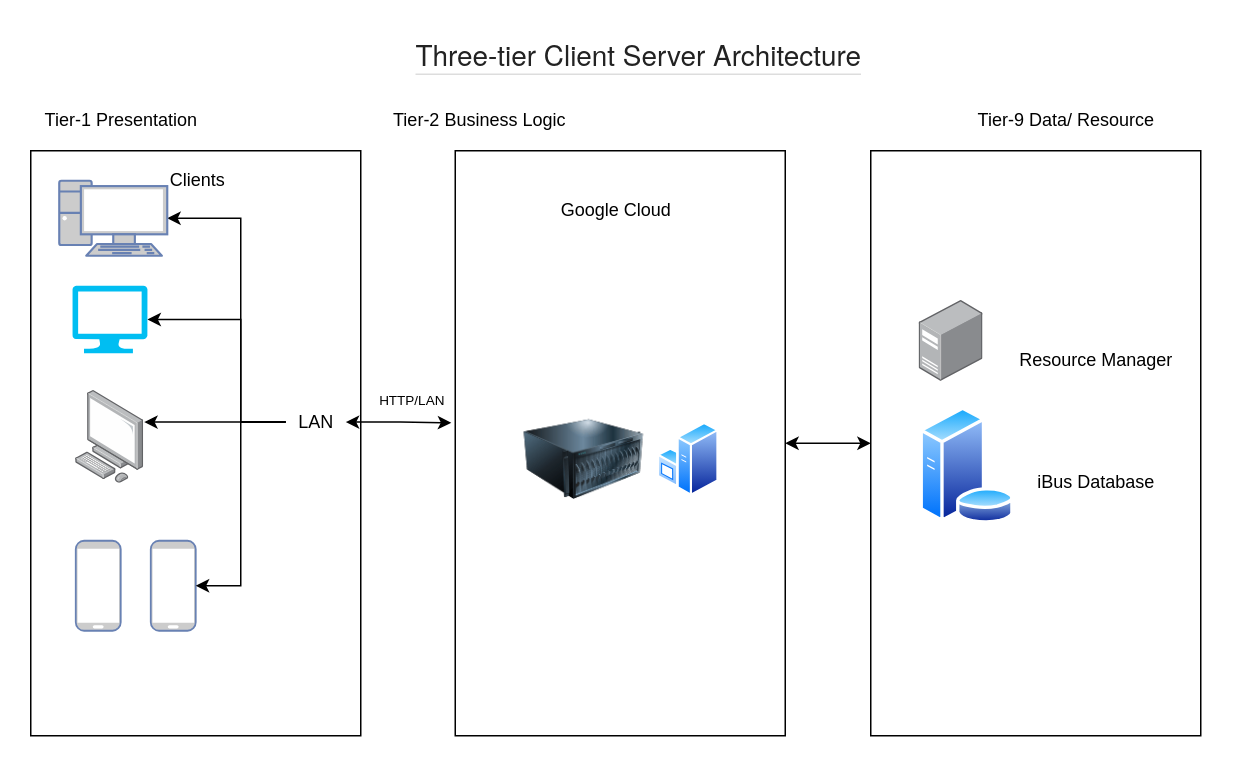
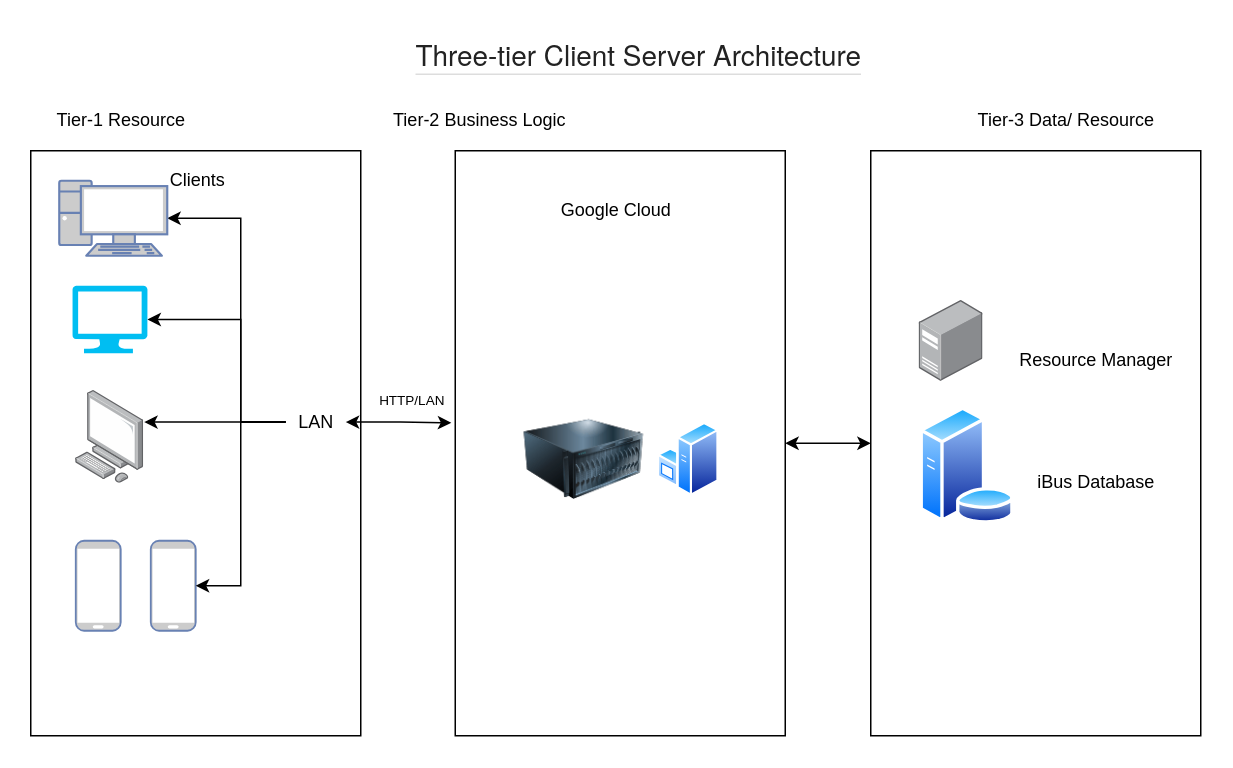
(122, 121) -> (122, 121)
(1067, 121) -> (1067, 121)
